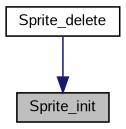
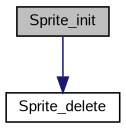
(63, 57) -> (63, 57)
